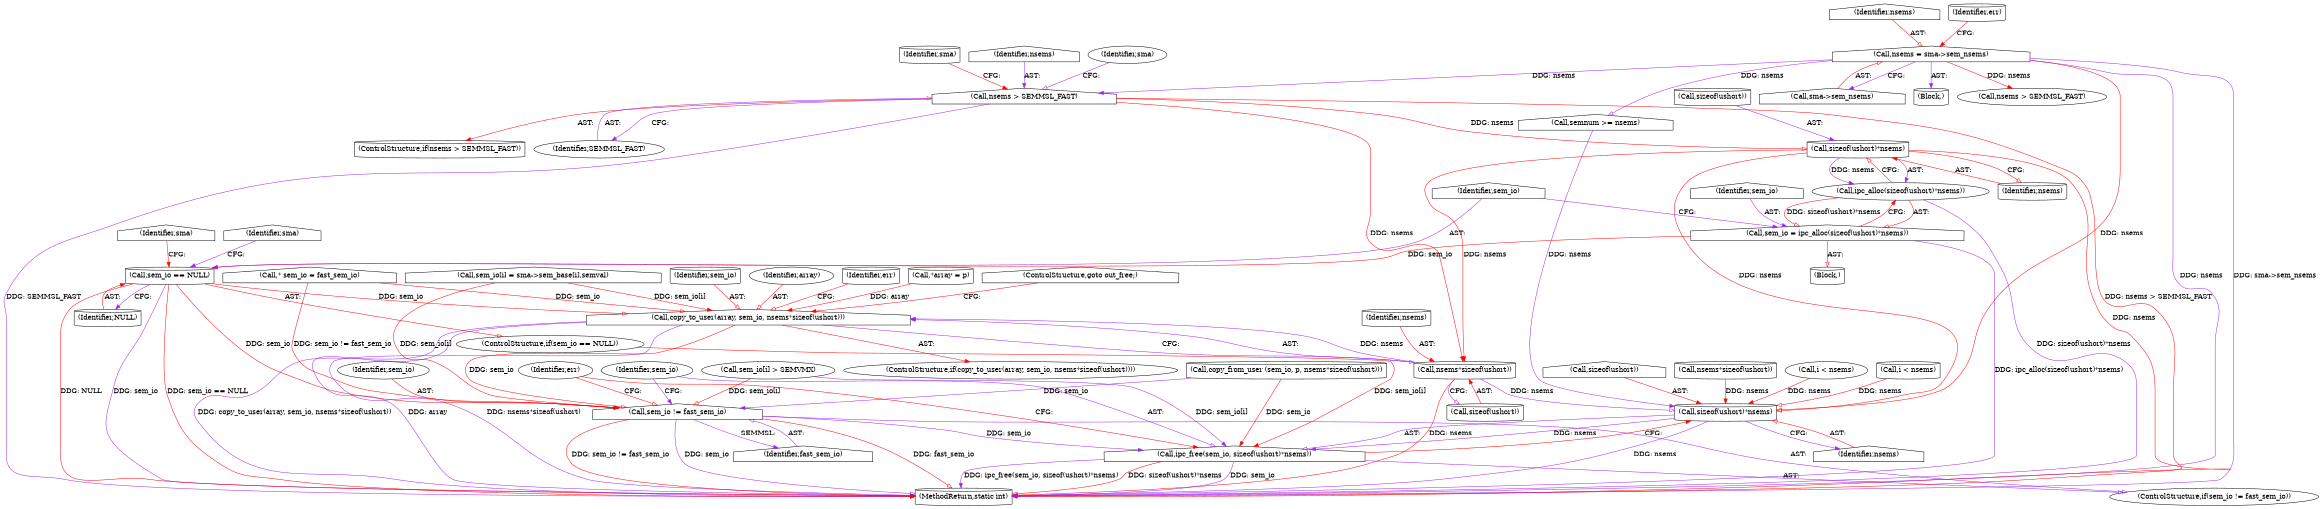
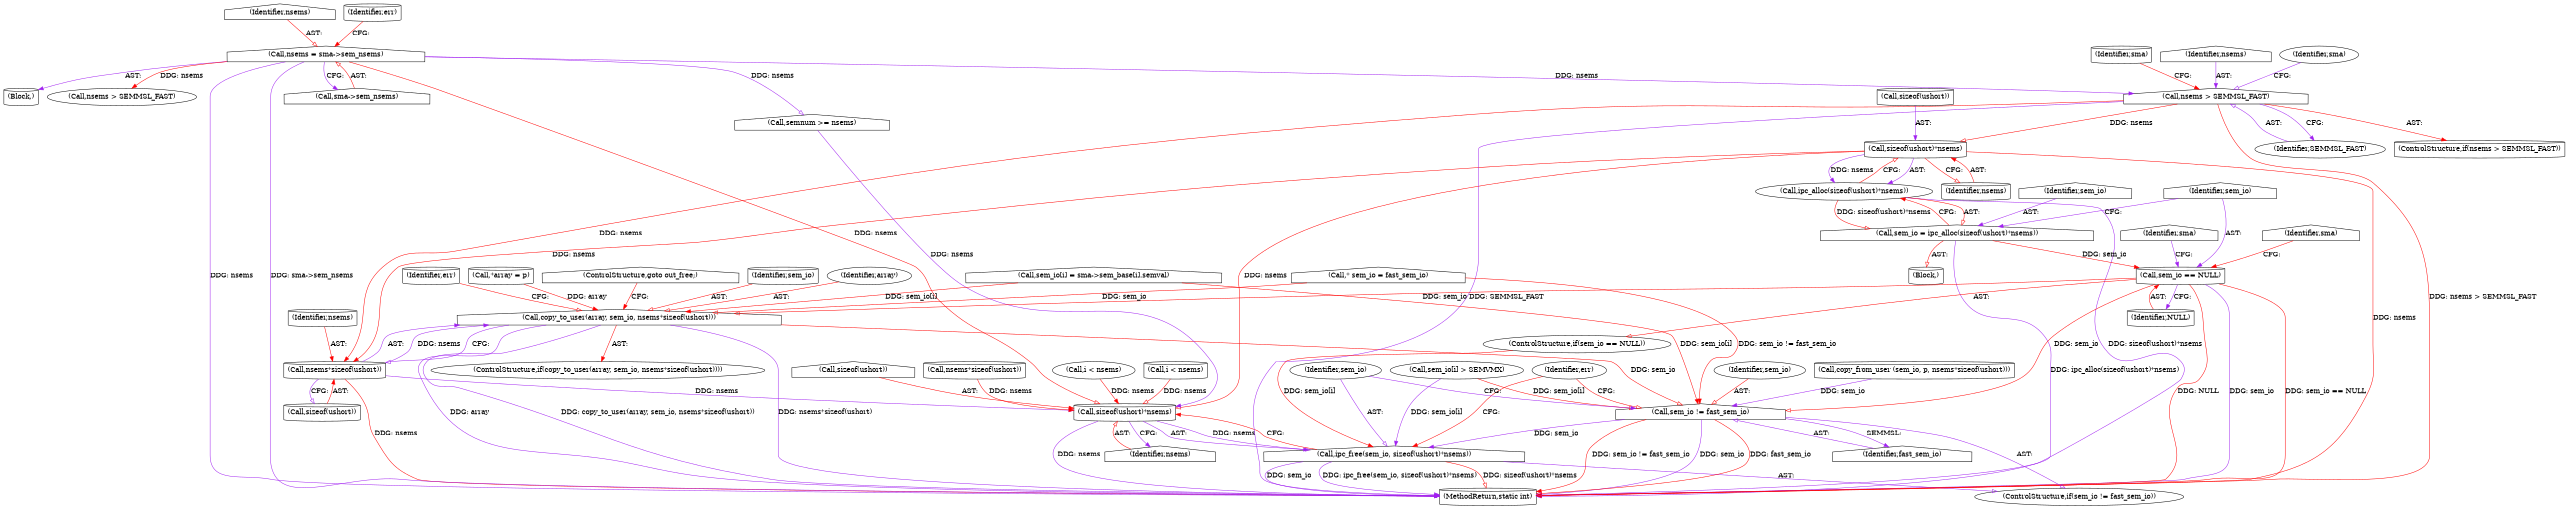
(1262, 410) -> none
